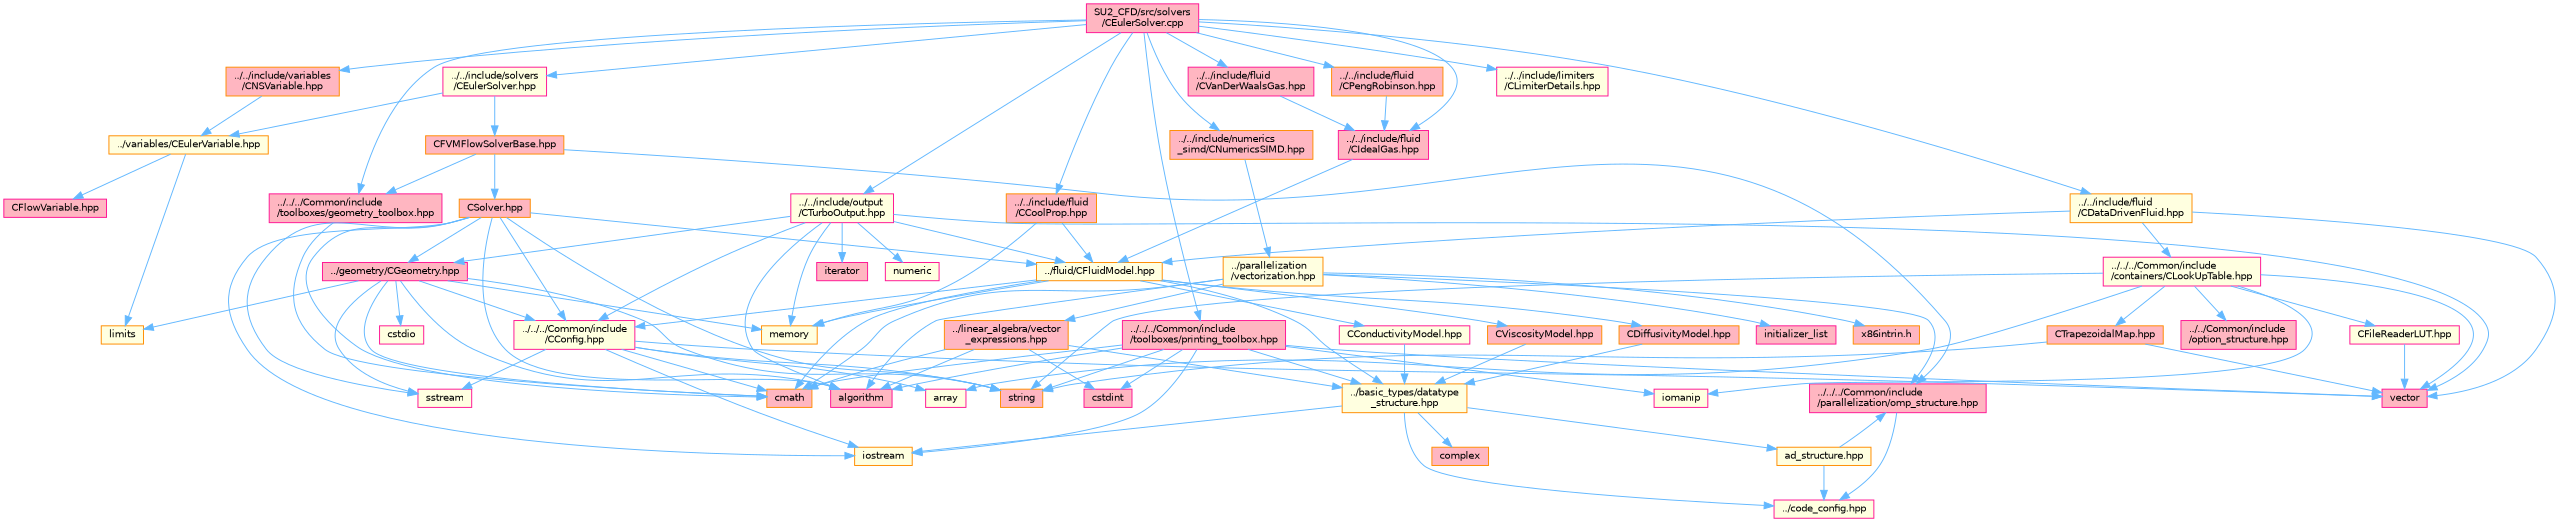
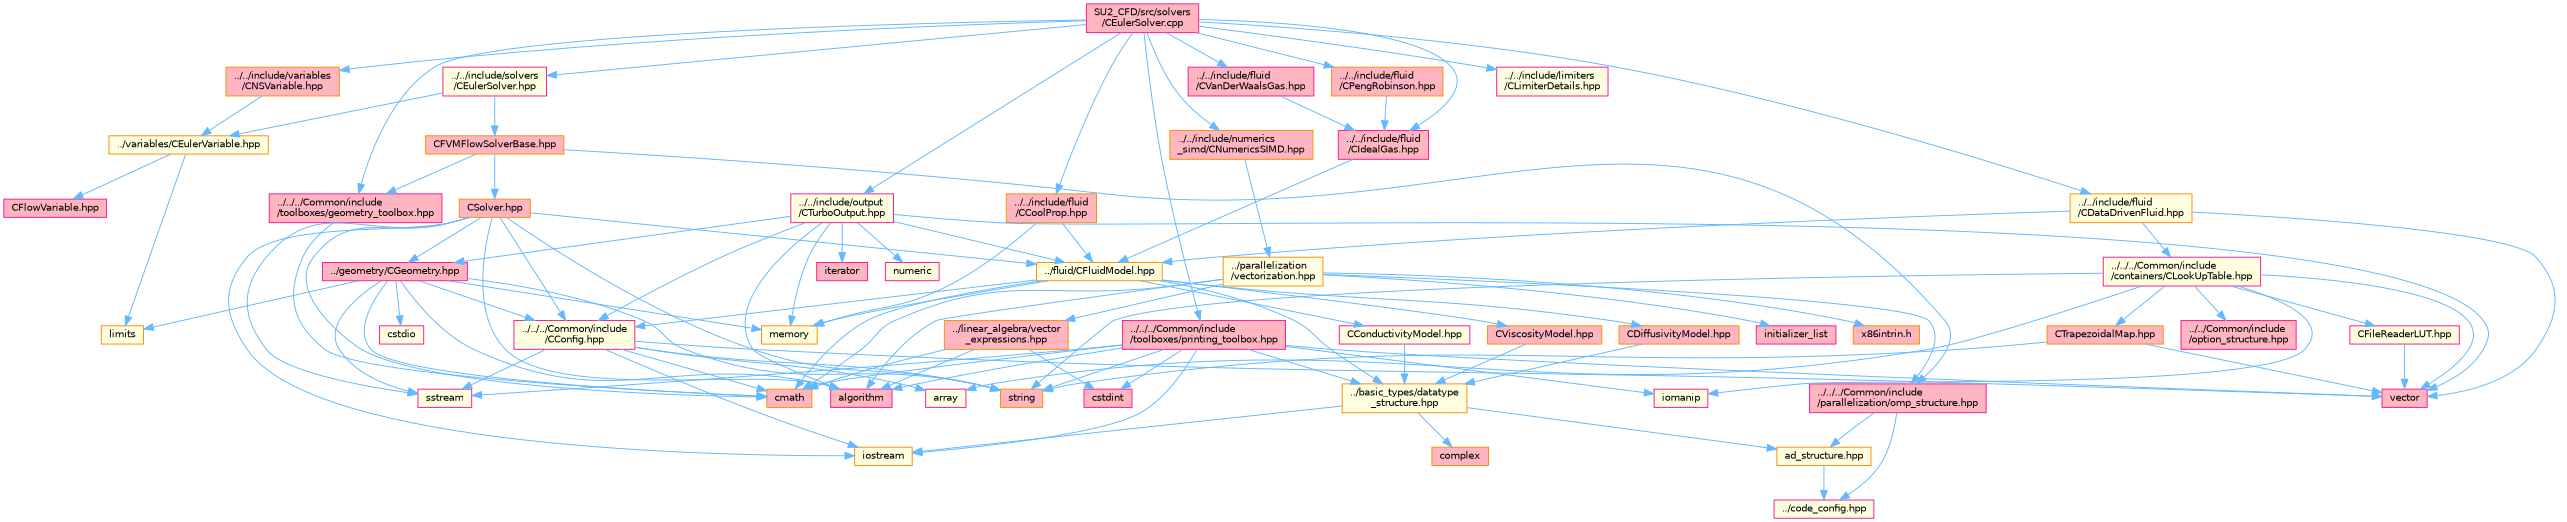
none -> (914, 363)
(1260, 375) -> none
(1859, 433) -> (1856, 426)
(1564, 491) -> none
